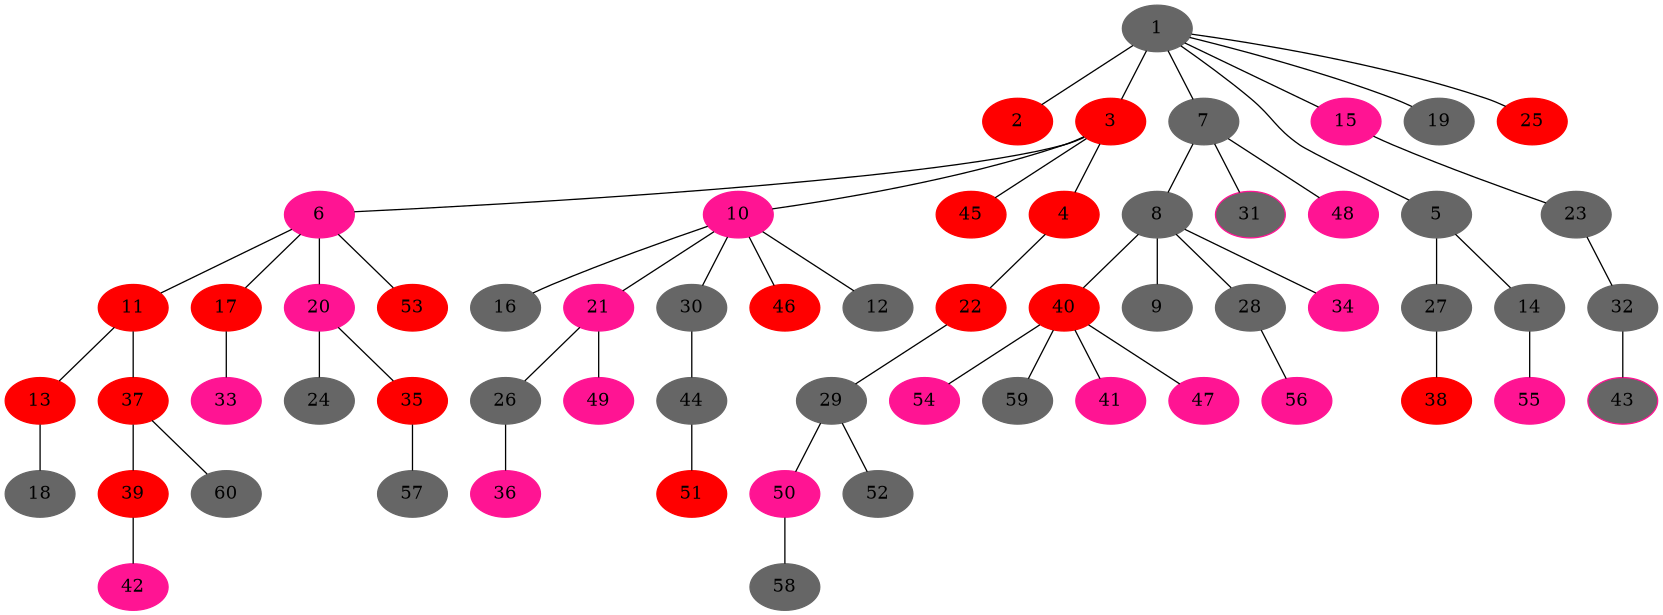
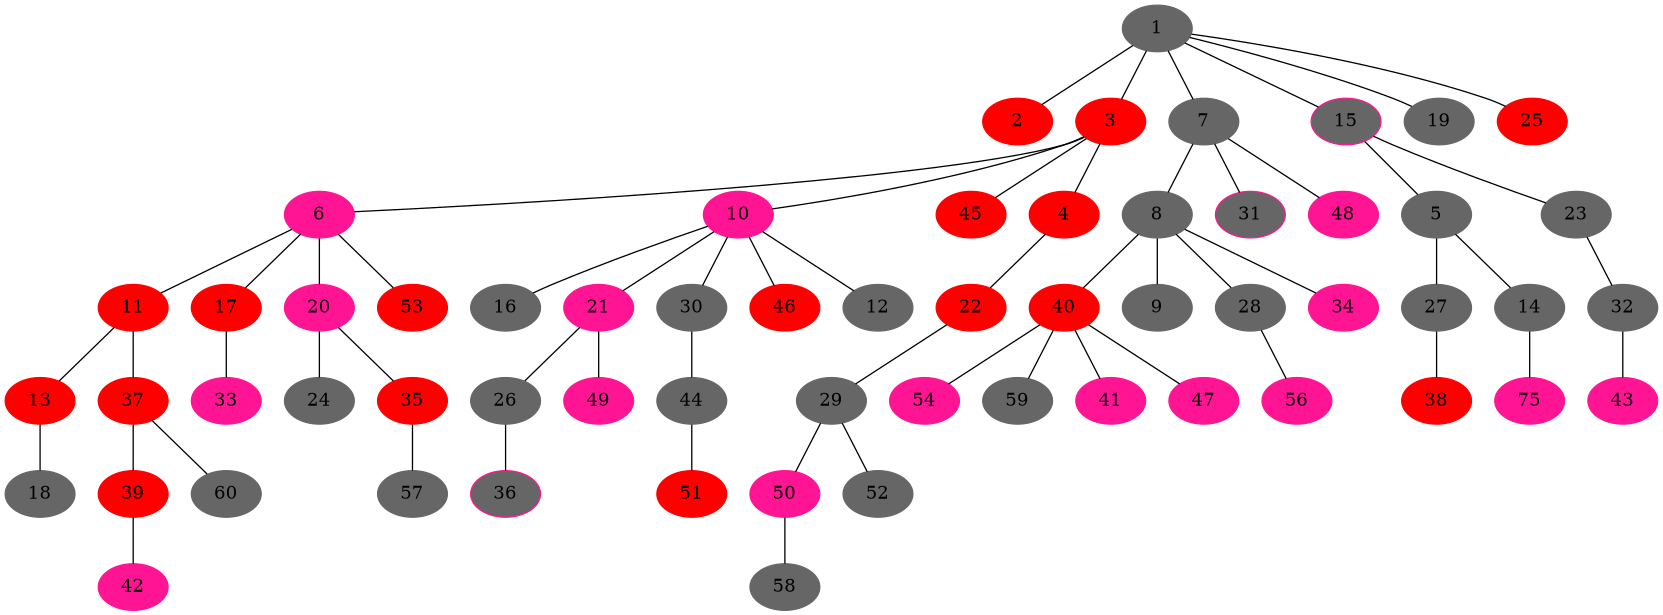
(1346, 122) -> (1346, 122)
(1287, 135) -> (1391, 168)
(1530, 401) -> (1530, 401)
(1623, 401) -> (1623, 401)
(506, 494) -> (506, 494)
